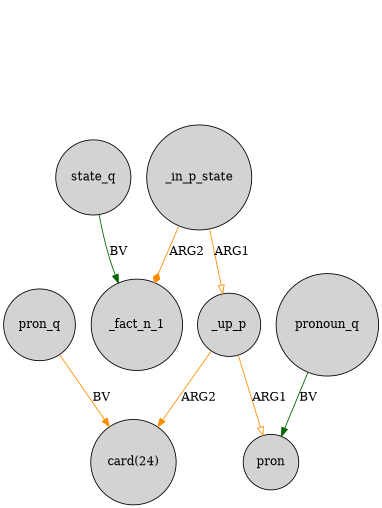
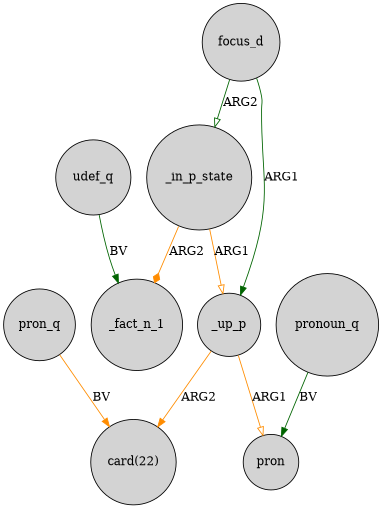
none -> (241, 42)
(93, 177) -> (93, 177)
(133, 462) -> (133, 462)
